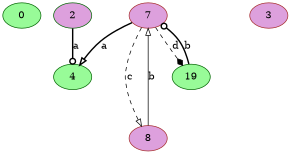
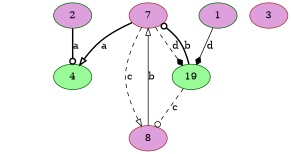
(22, 16) -> none
none -> (218, 16)
none -> (171, 105)
